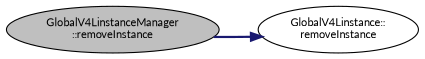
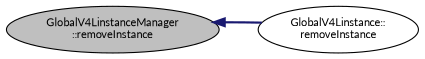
(232, 37) -> (243, 22)
